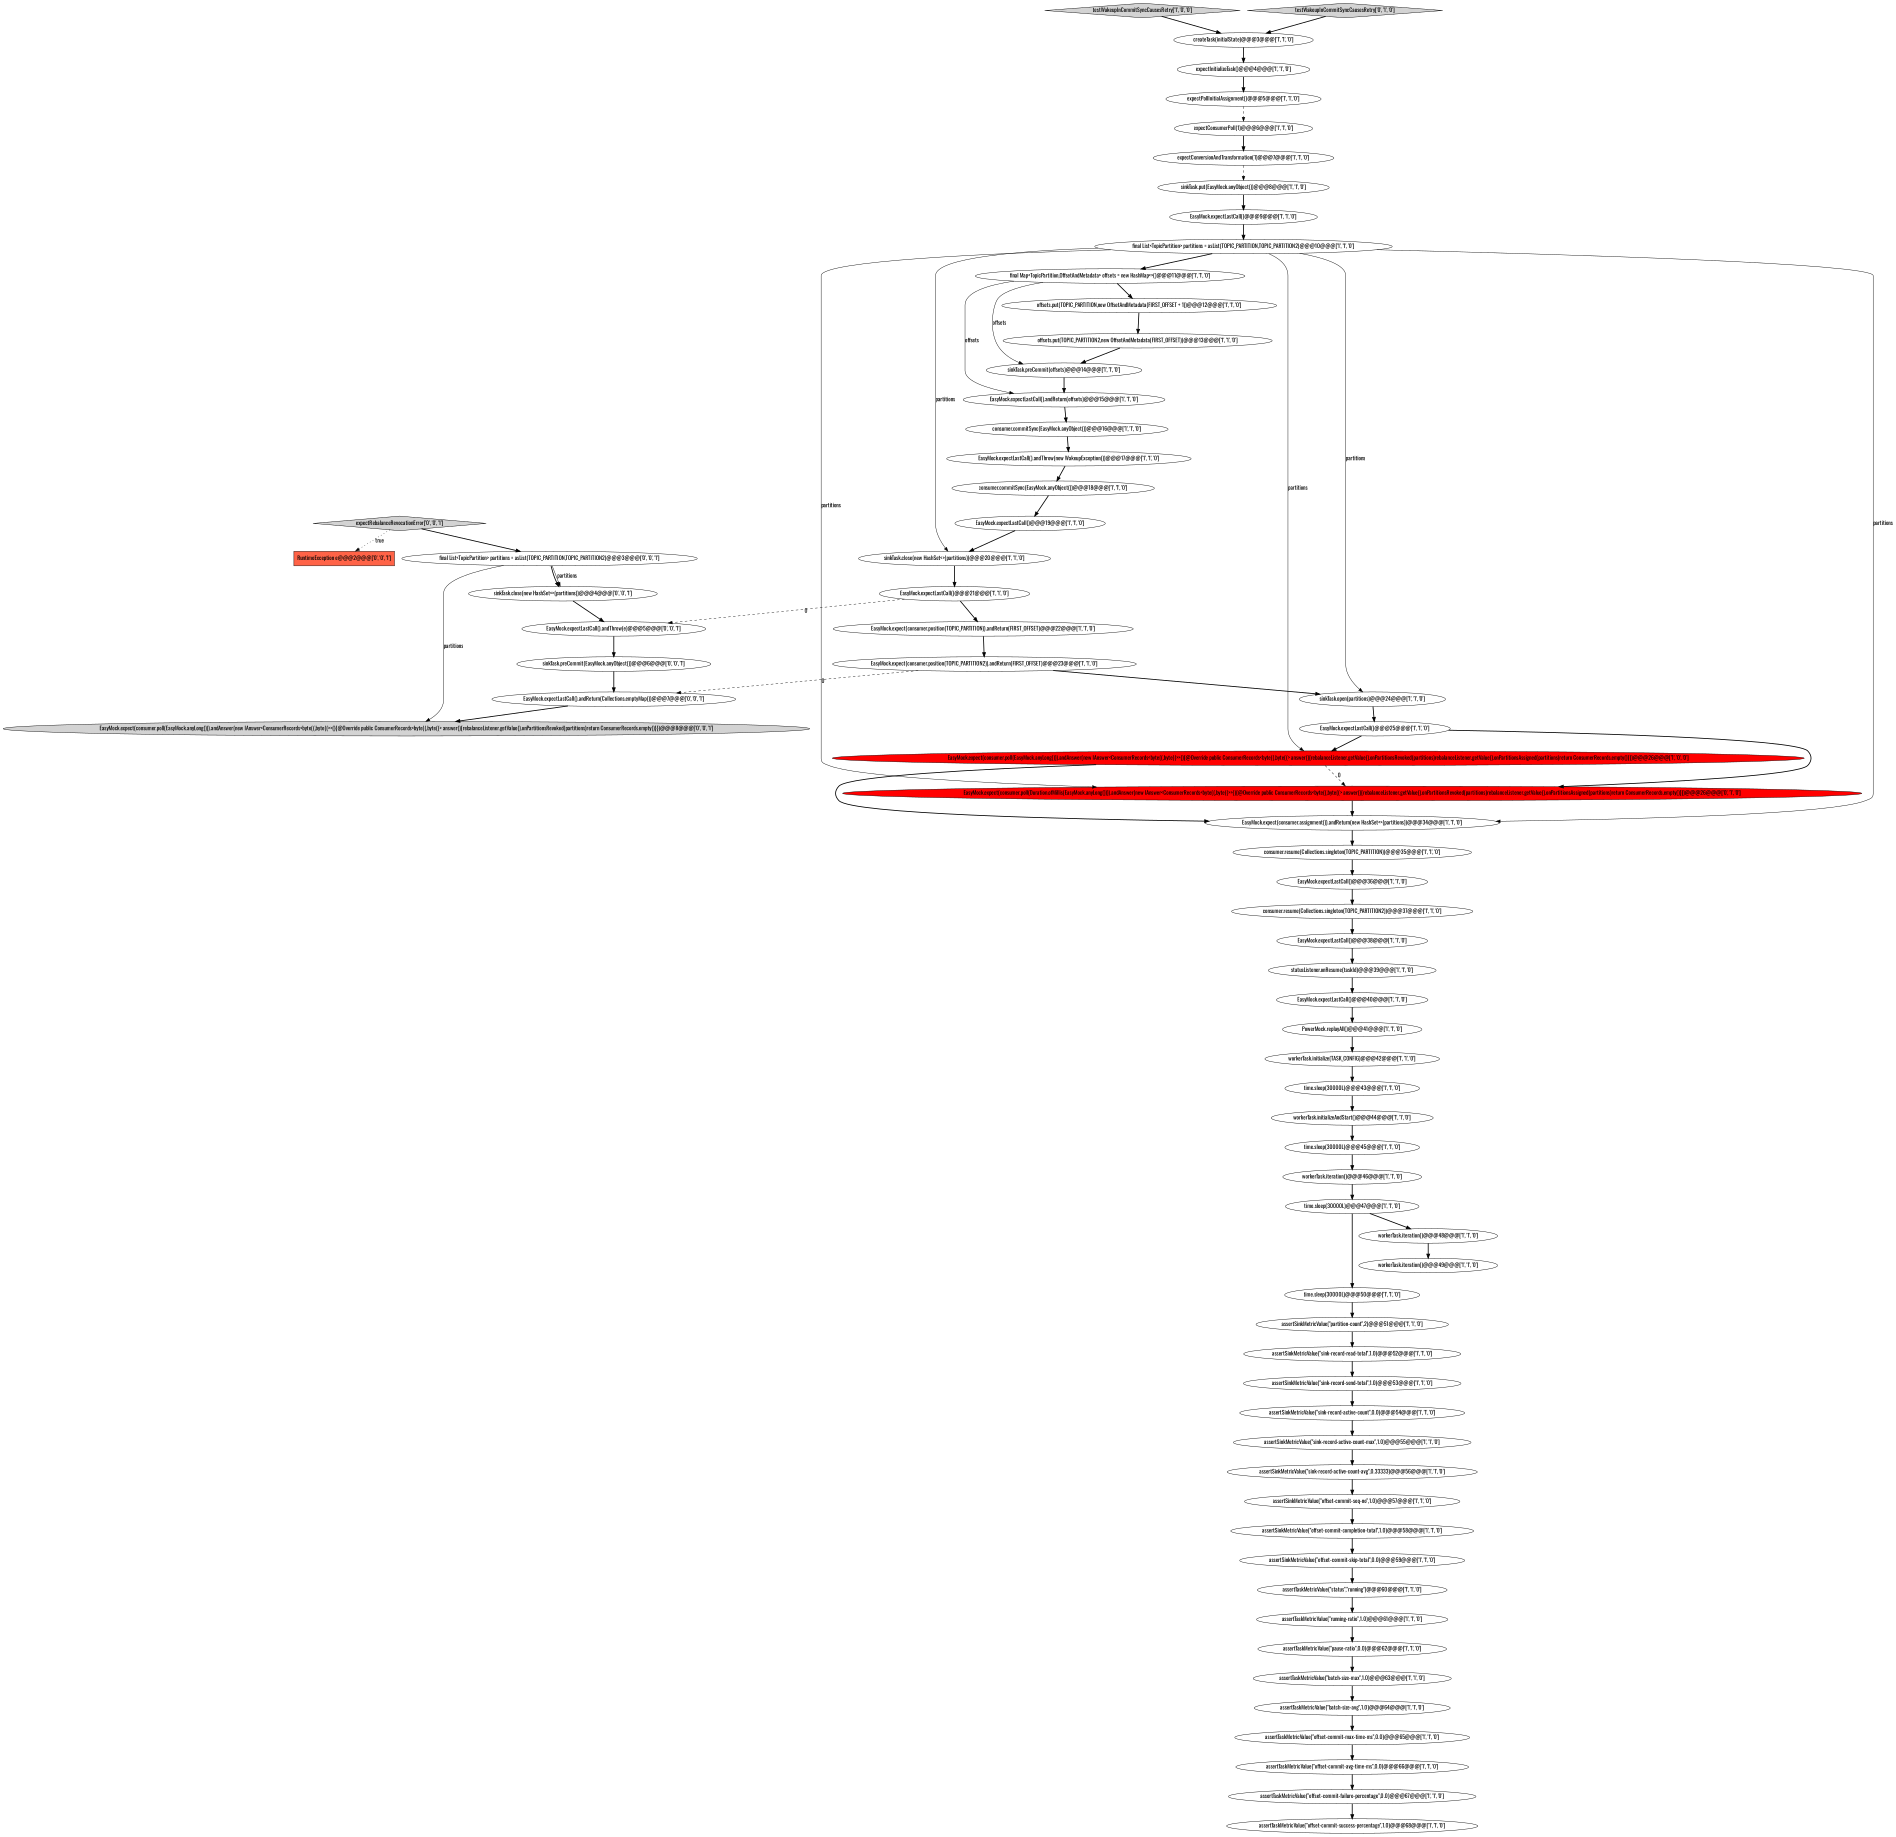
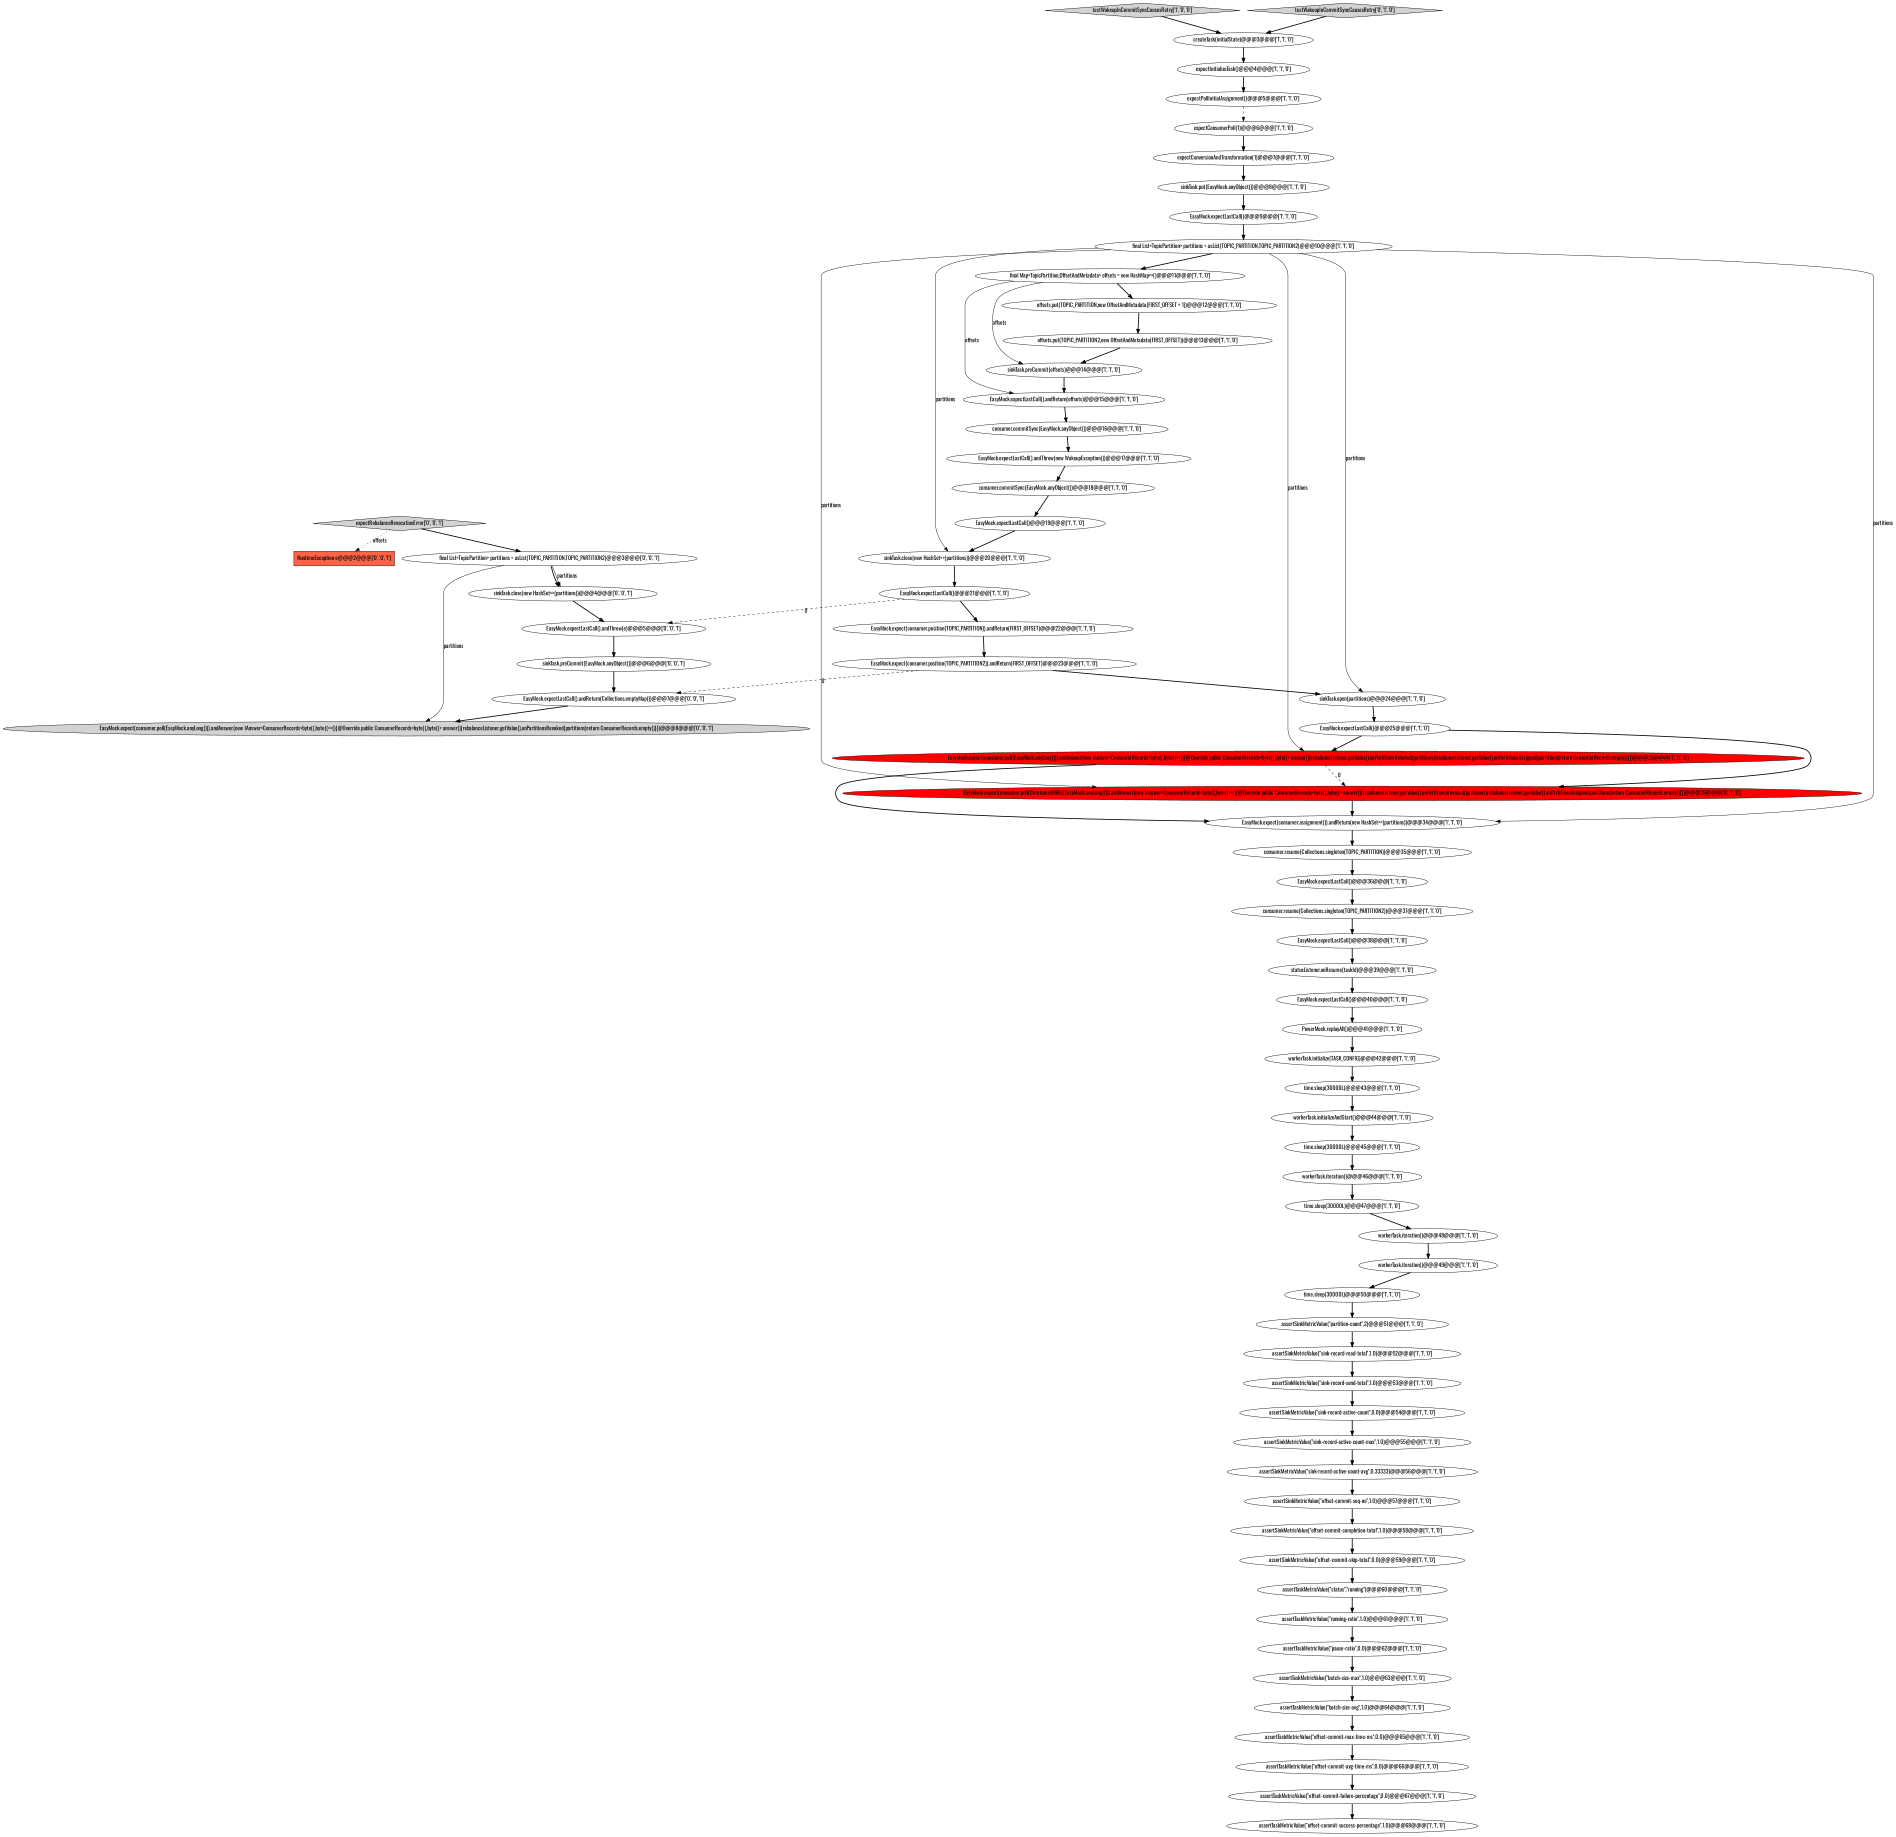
(1243, 171) -> (1243, 171)
(380, 541) -> (380, 541)
(1352, 1249) -> (1392, 1279)
